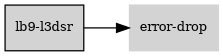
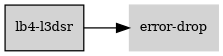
(44, 28) -> (44, 28)
